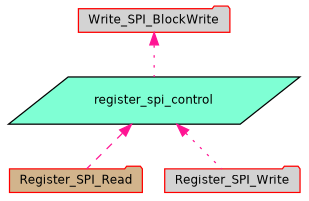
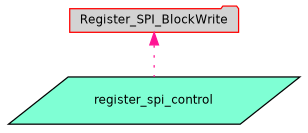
(154, 20) -> (154, 20)
(76, 181) -> none
(232, 181) -> none
